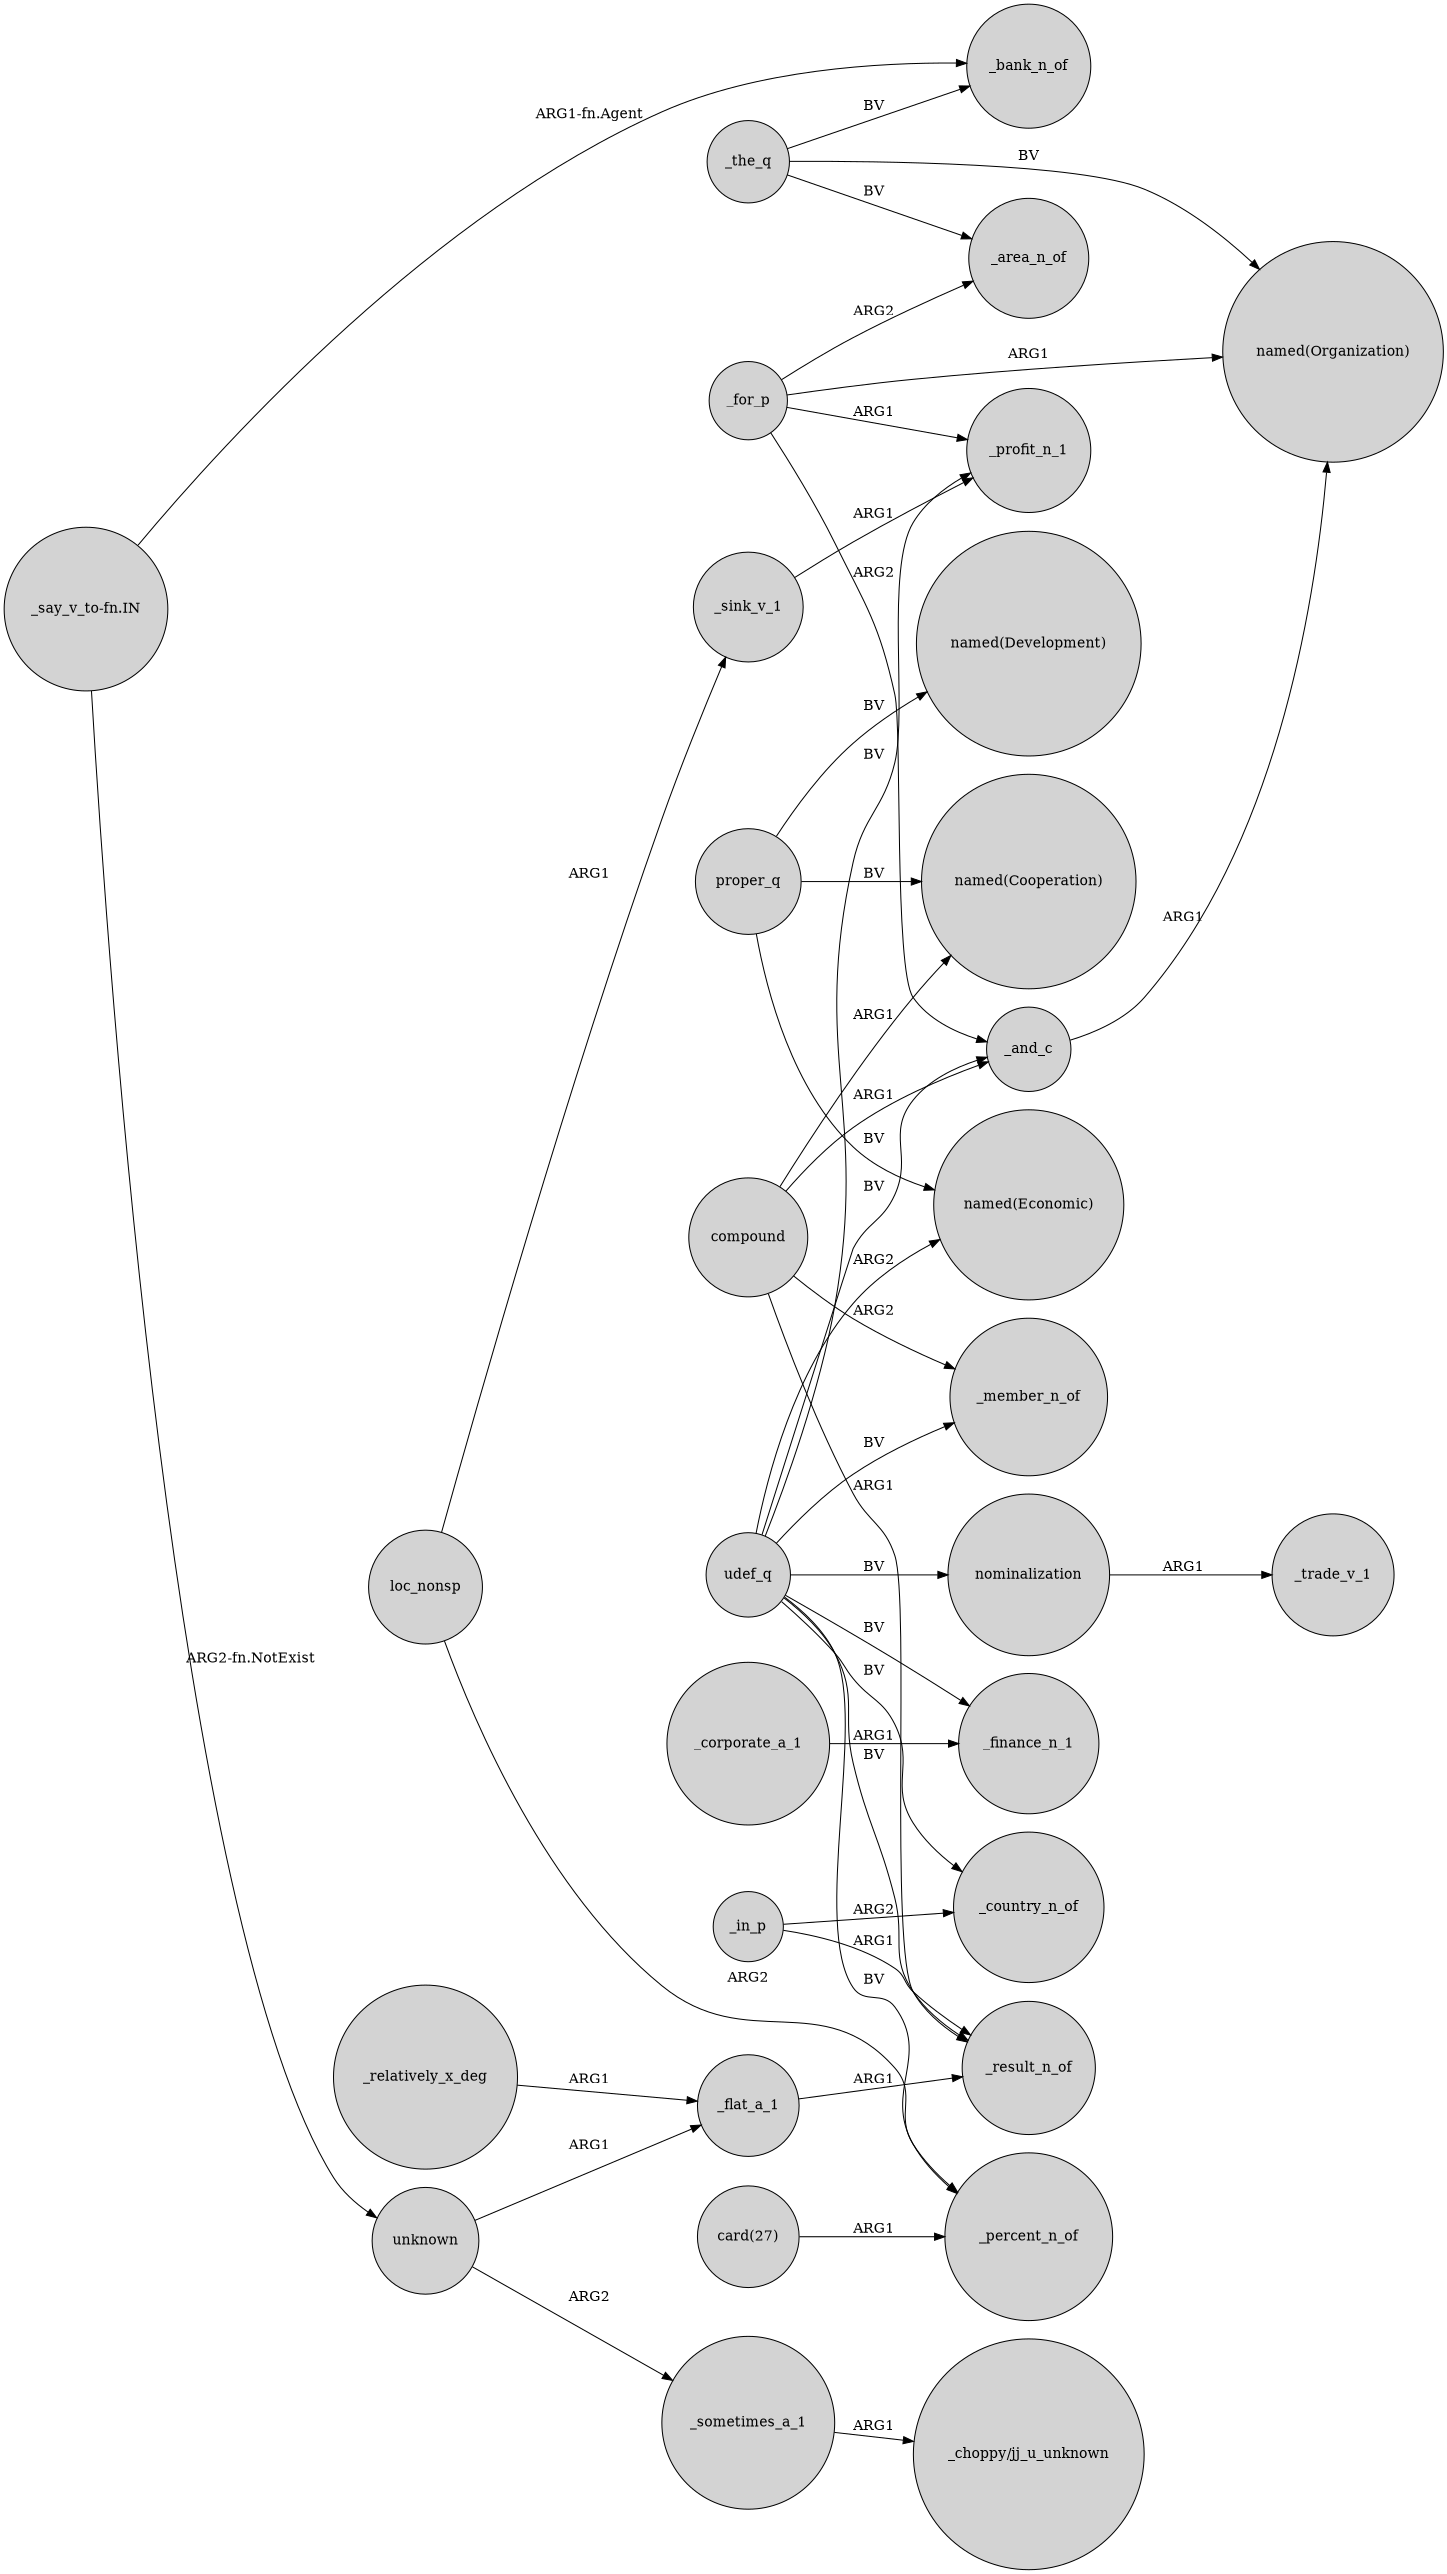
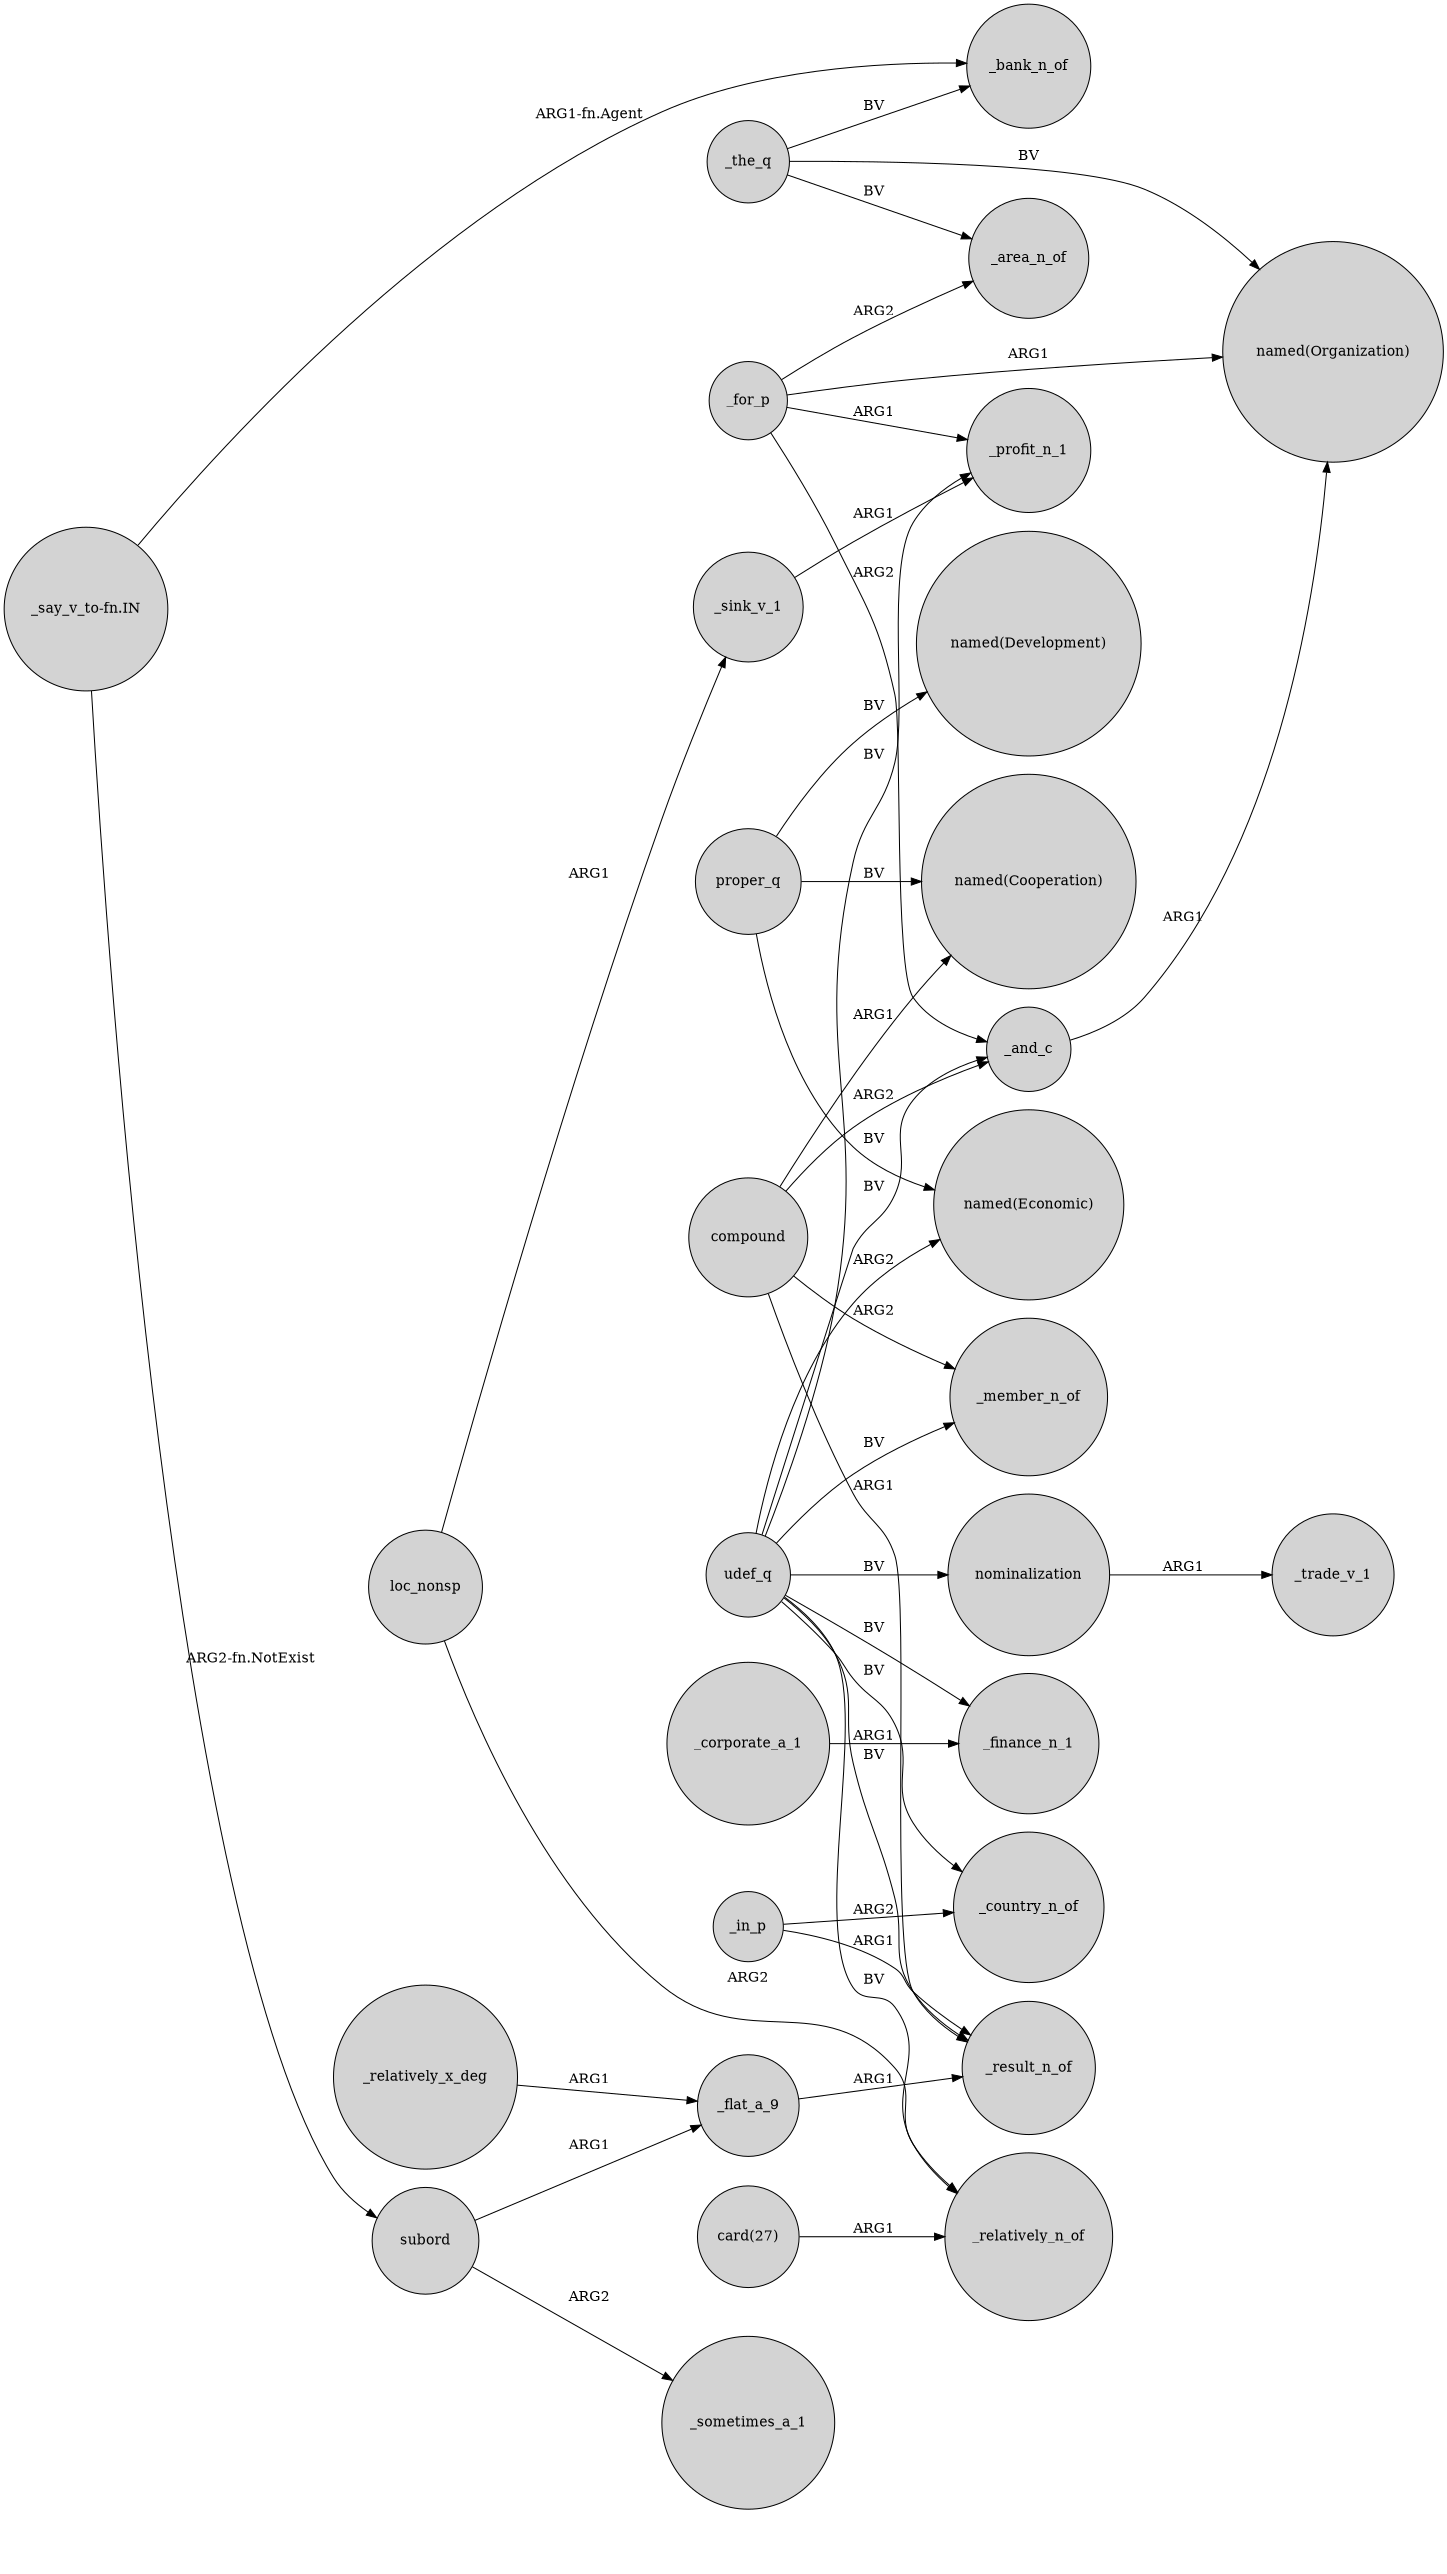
(874, 1096) -> (874, 1096)
(748, 2106) -> (748, 2106)
(1029, 2237) -> (1029, 2237)
(426, 2241) -> (426, 2241)
(1029, 2454) -> none
